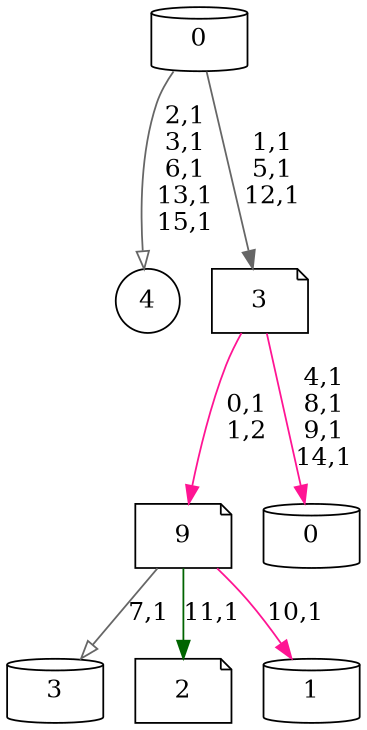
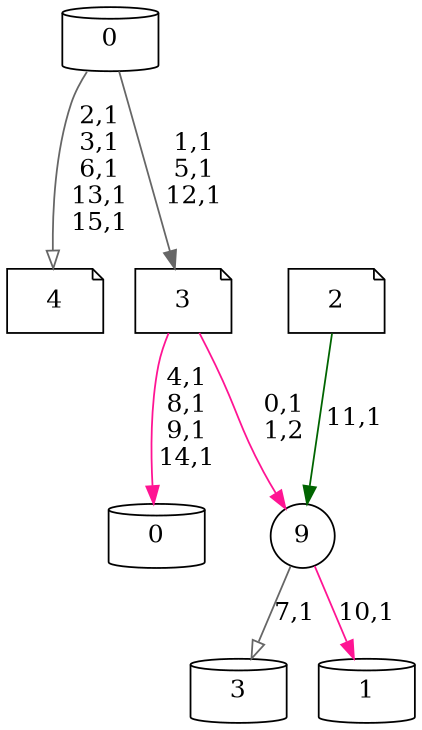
(148, 301) -> (55, 301)
(183, 536) -> (303, 536)
(183, 604) -> (321, 410)
